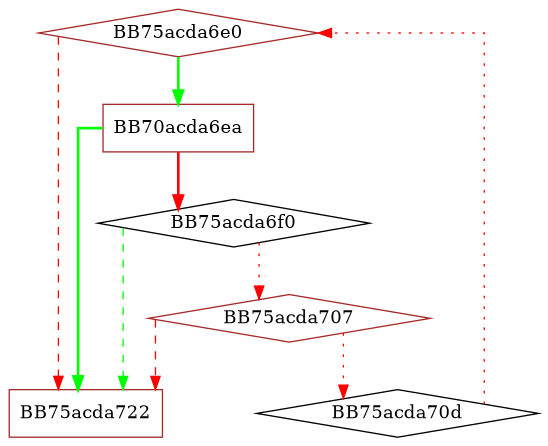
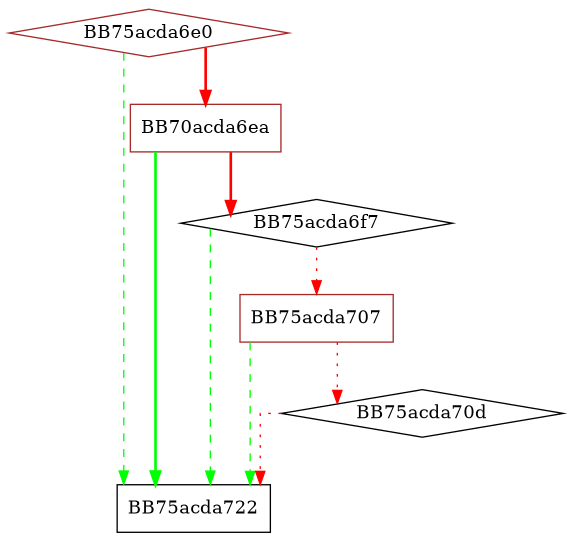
(178, 74) -> (206, 69)
(484, 142) -> (260, 432)
(58, 207) -> (124, 262)
(234, 223) -> (317, 223)
(289, 318) -> (317, 318)
(155, 348) -> (250, 407)
(86, 413) -> (194, 509)
